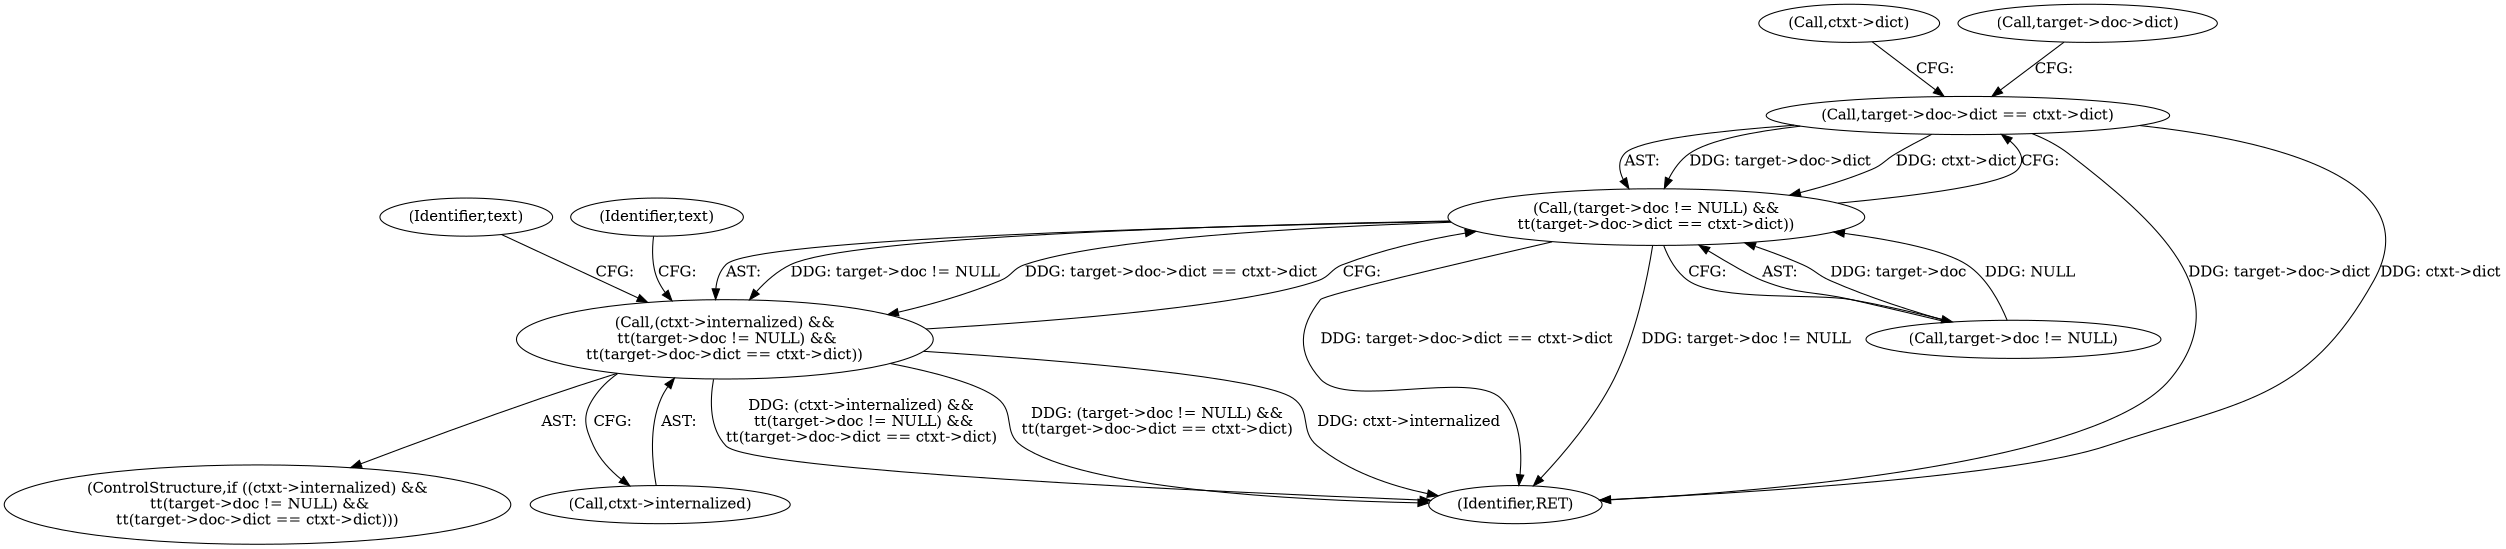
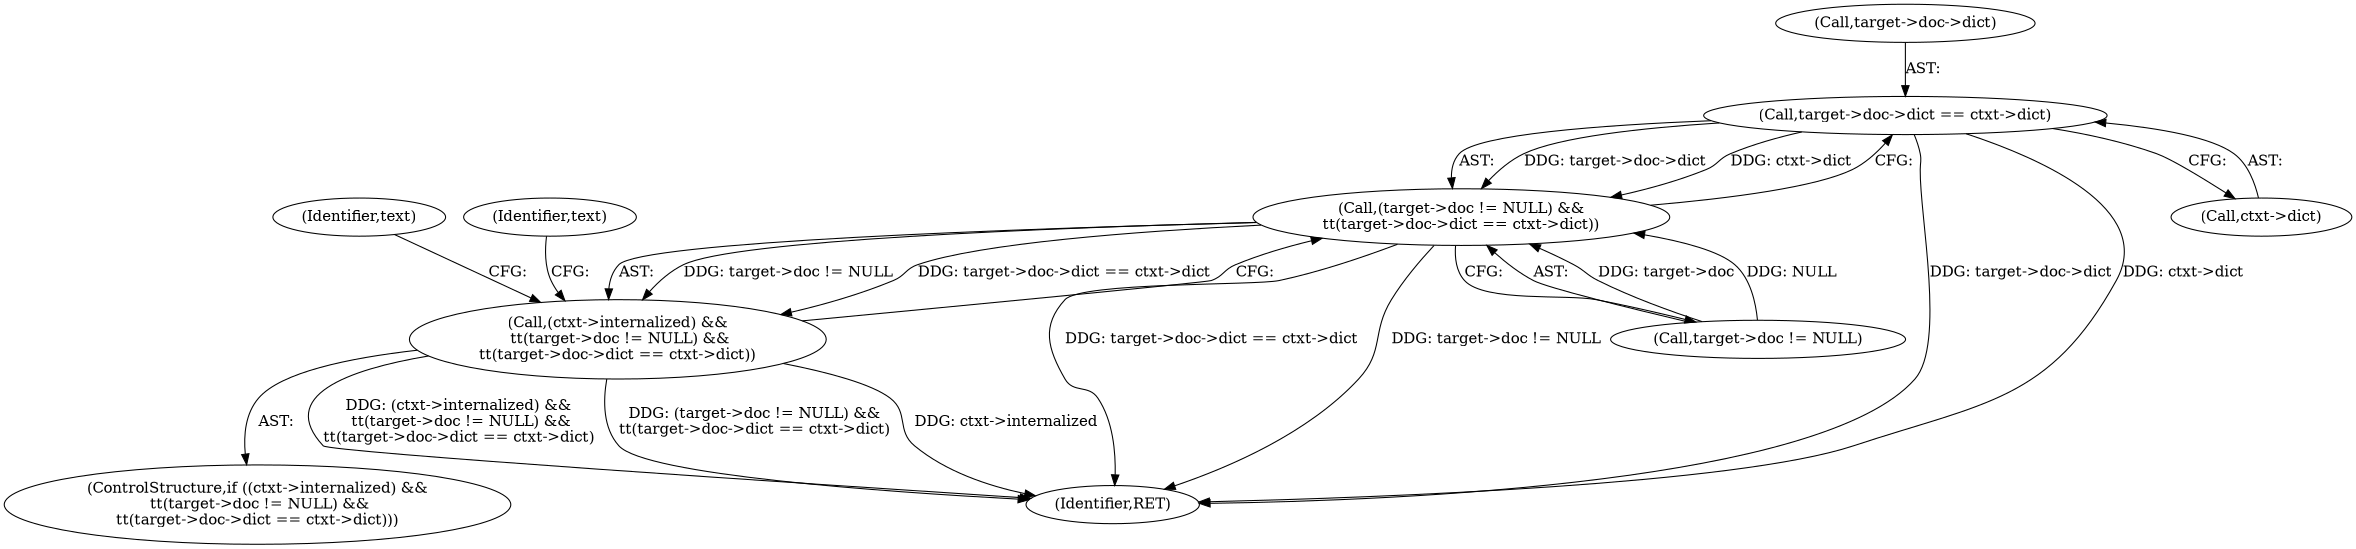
(1938, 69) -> (2268, 162)
(2056, 69) -> (1926, 69)
none -> (2144, 149)
(660, 505) -> none
